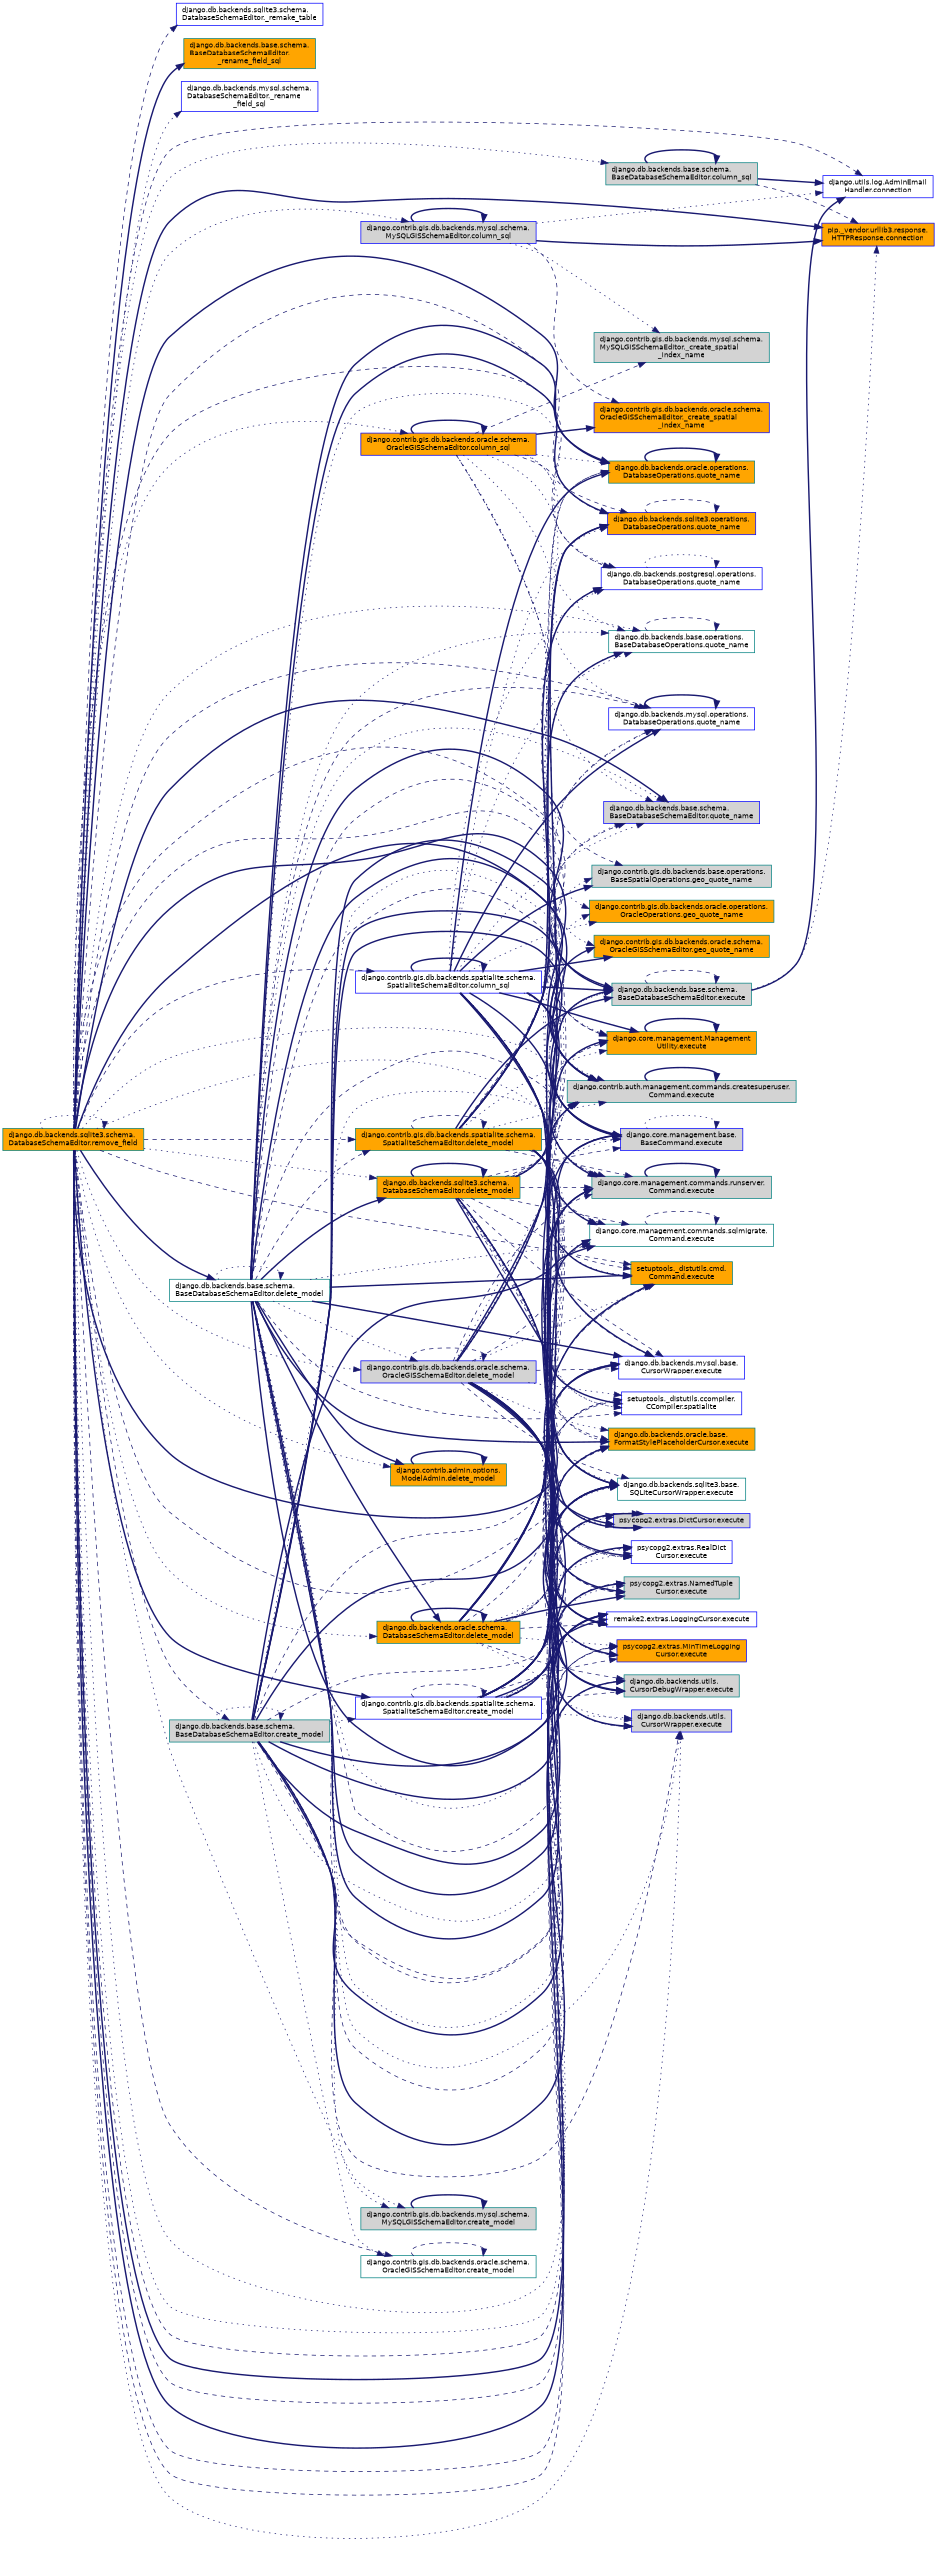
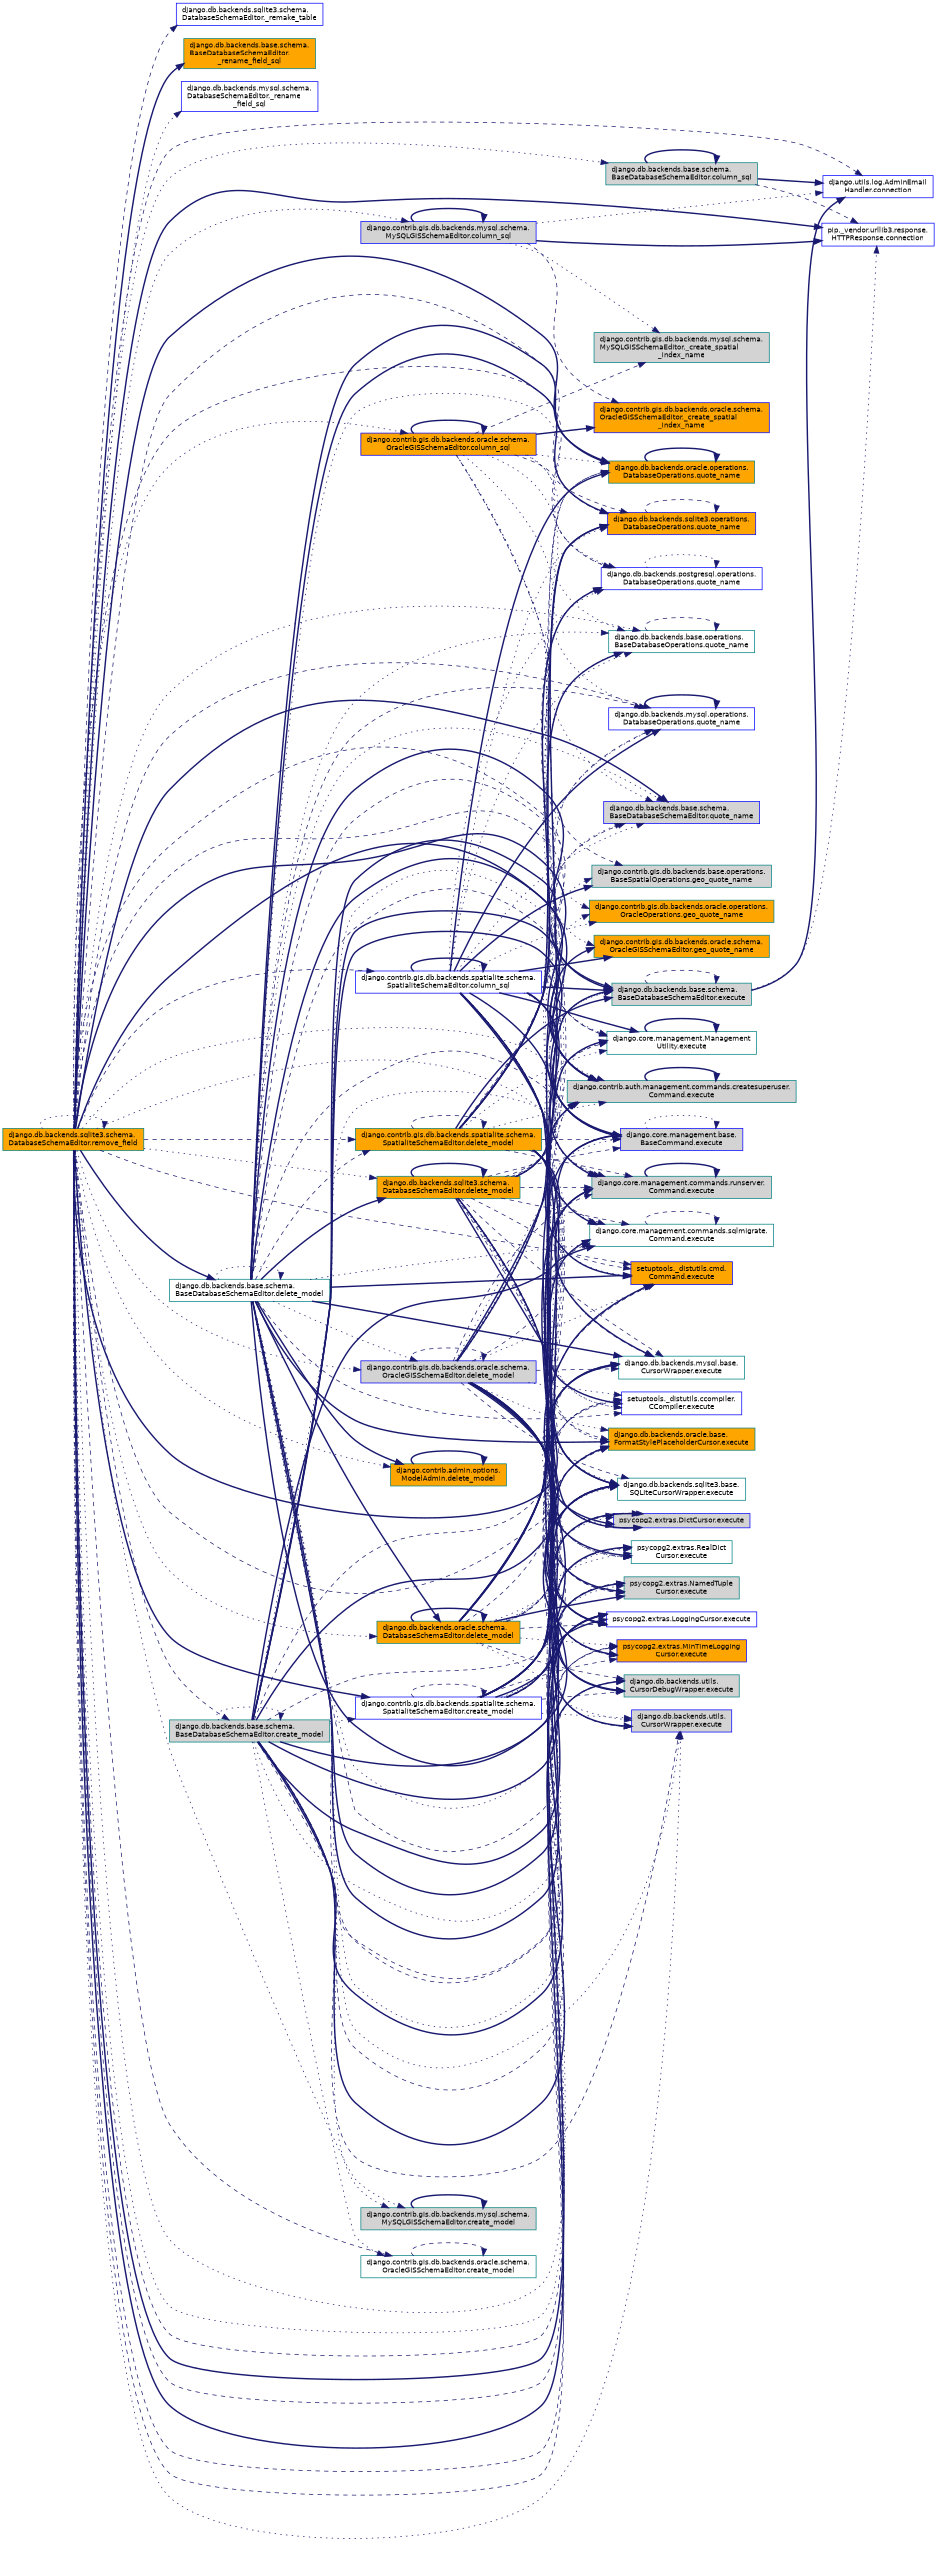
(878, 235) -> (878, 235)
(682, 1043) -> (682, 1043)
(682, 1273) -> (682, 1273)
(682, 1368) -> (682, 1368)
(682, 1403) -> (682, 1403)
(682, 1552) -> (682, 1552)
(682, 1619) -> (682, 1619)
